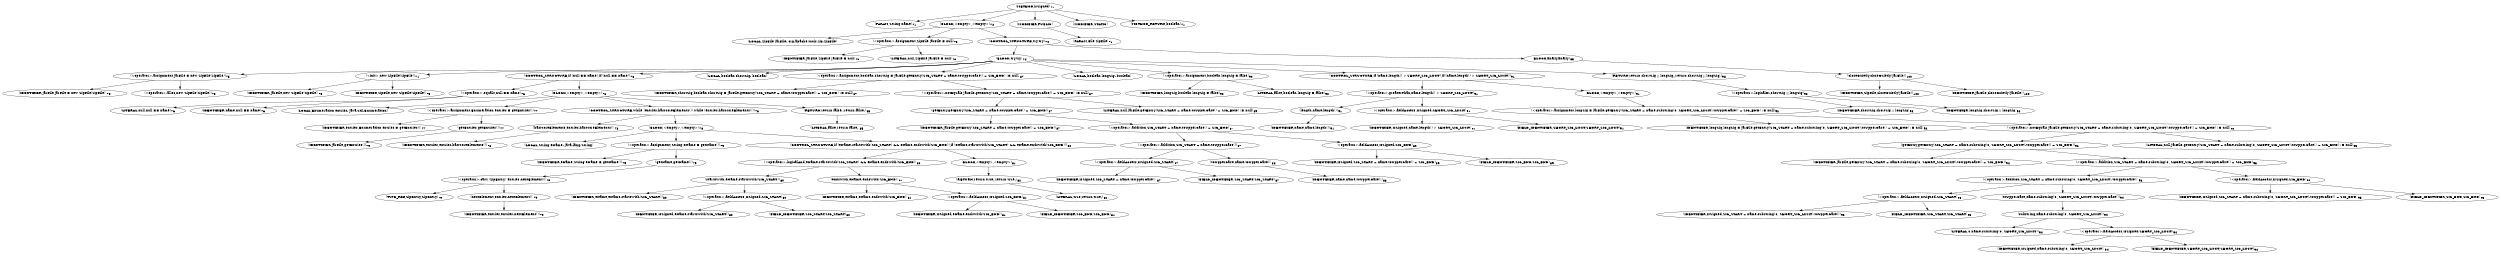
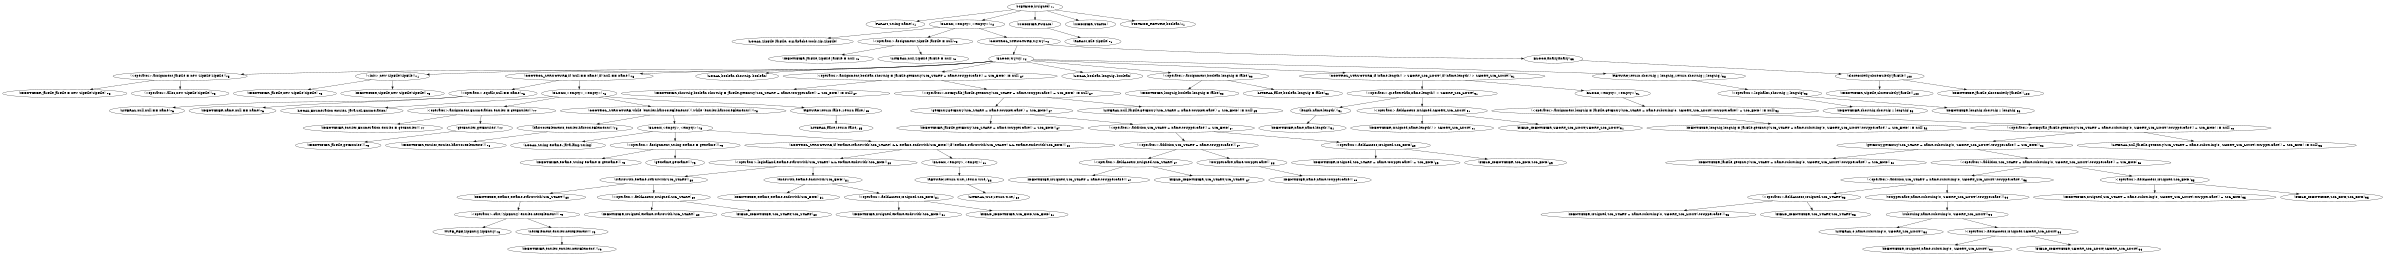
(600, 171) -> (519, 205)
